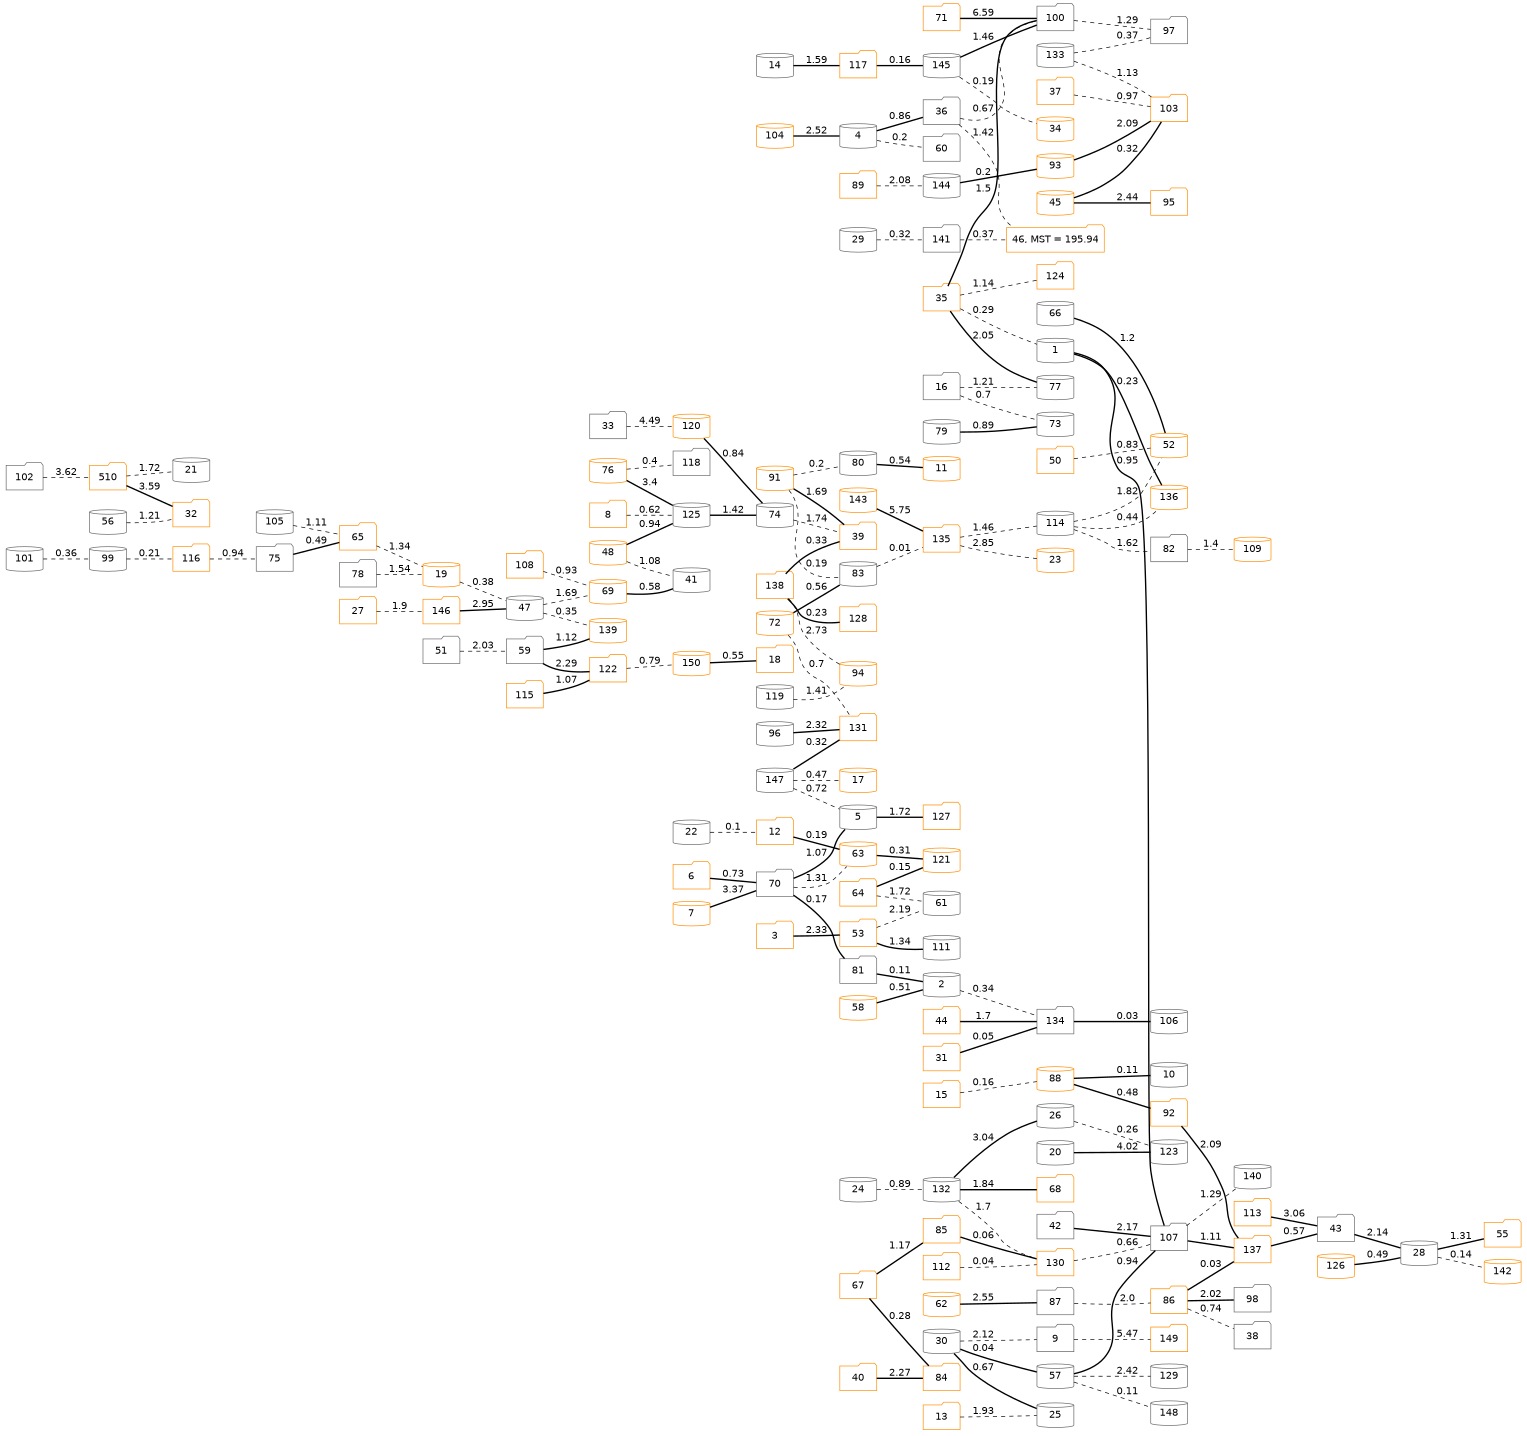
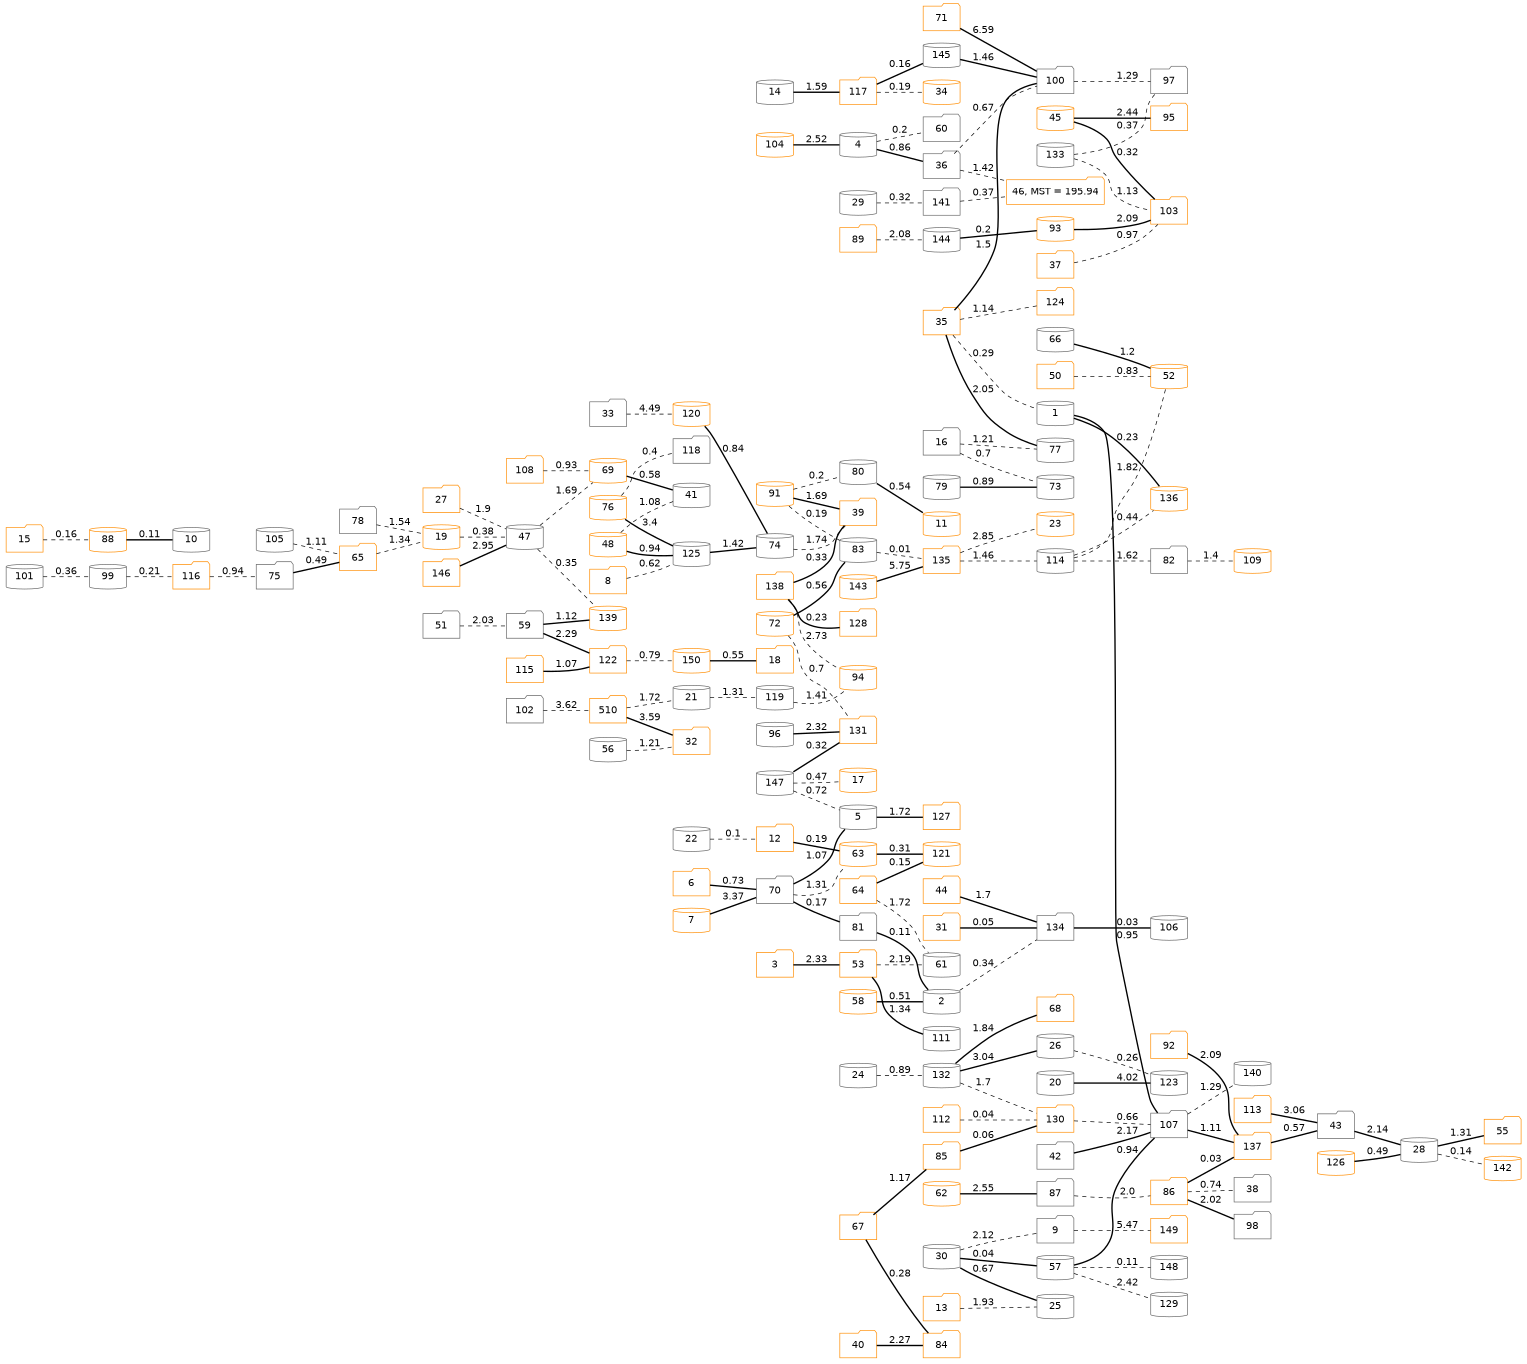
(991, 99) -> (900, 92)
(400, 612) -> (483, 519)
none -> (733, 698)
(1112, 1096) -> none
